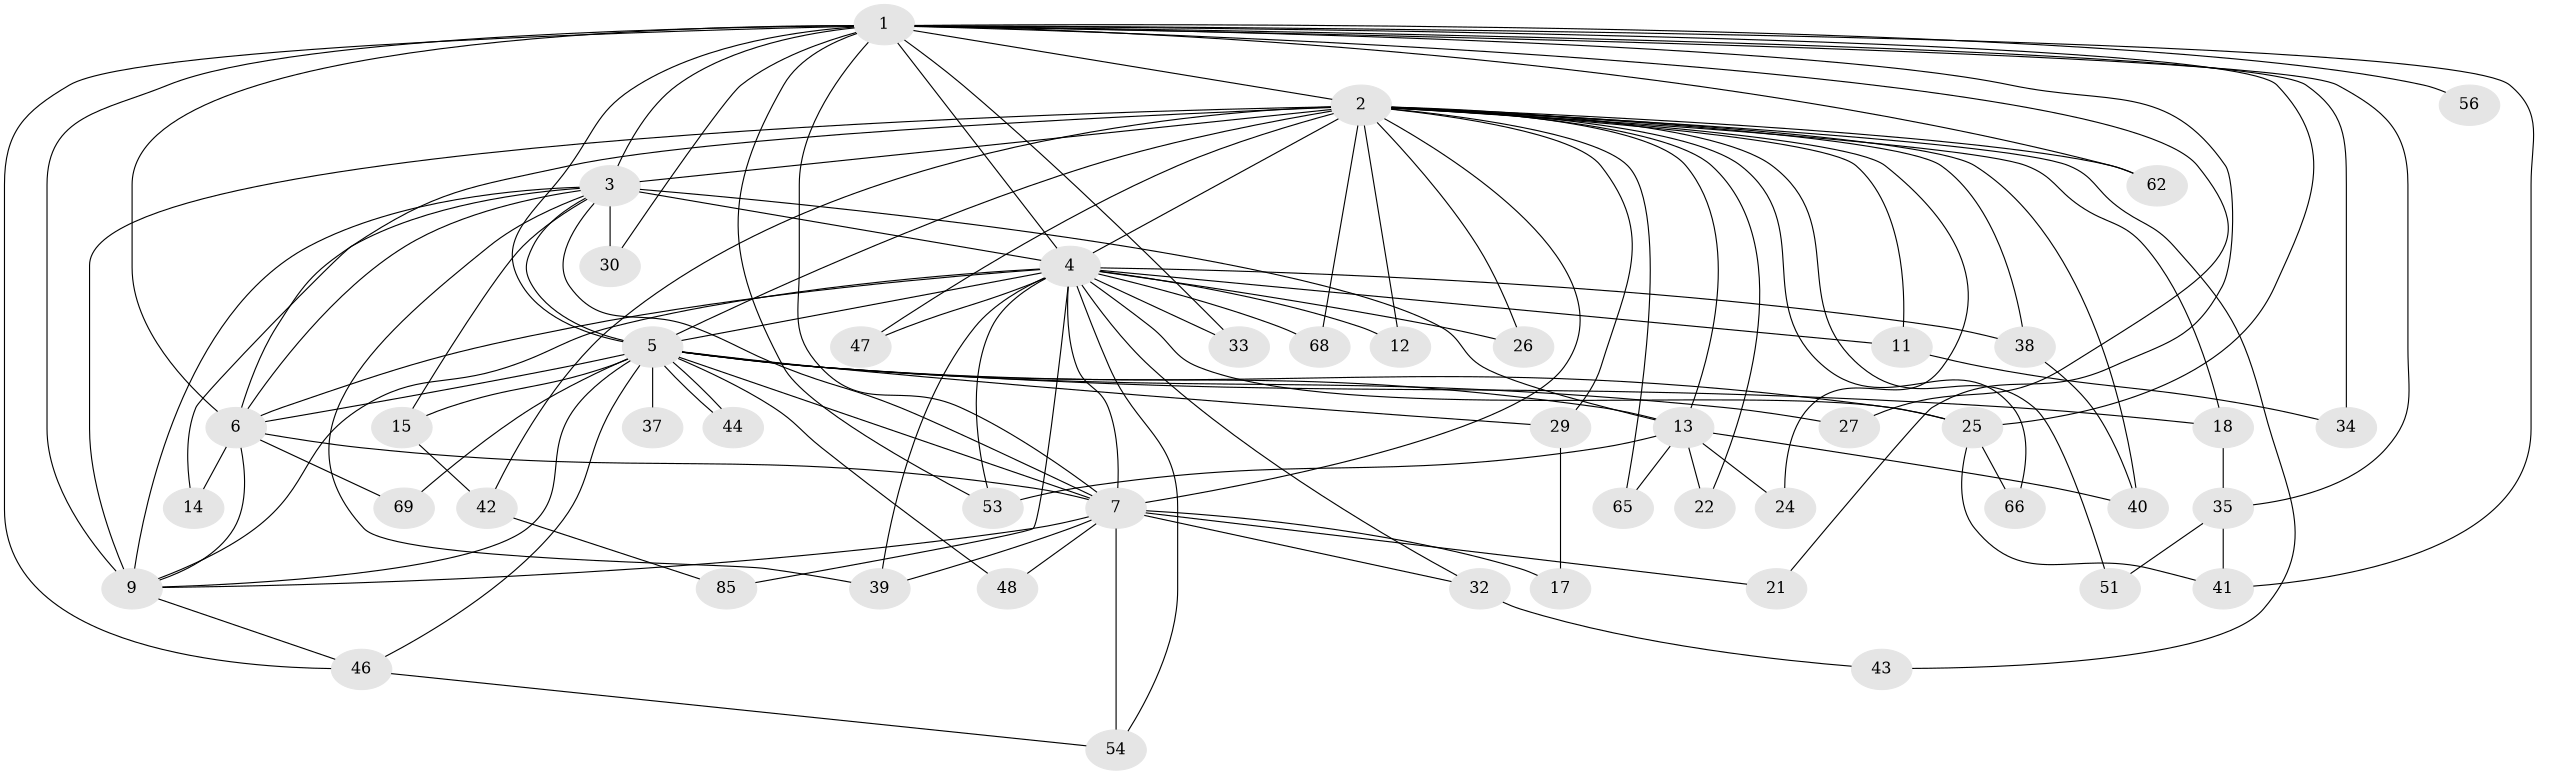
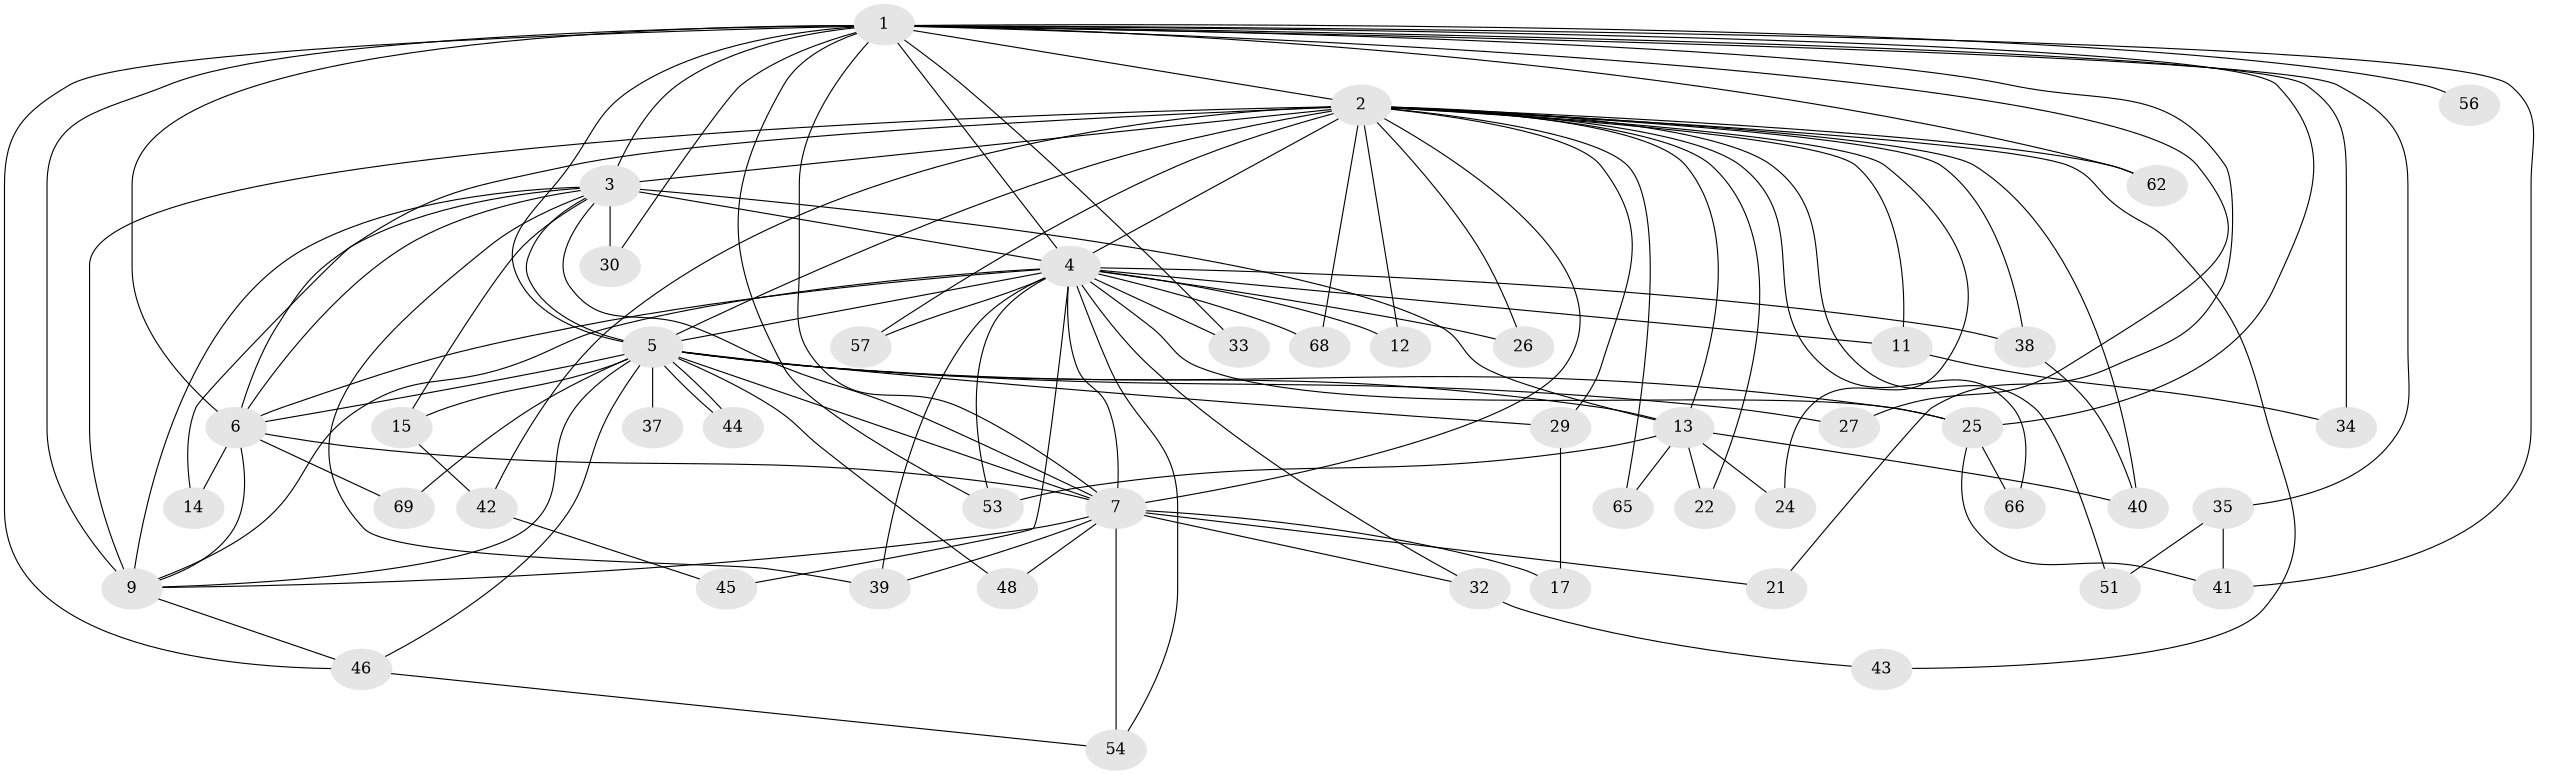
(861, 347) -> (861, 347)
(2223, 428) -> none
(727, 589) -> (727, 589)
